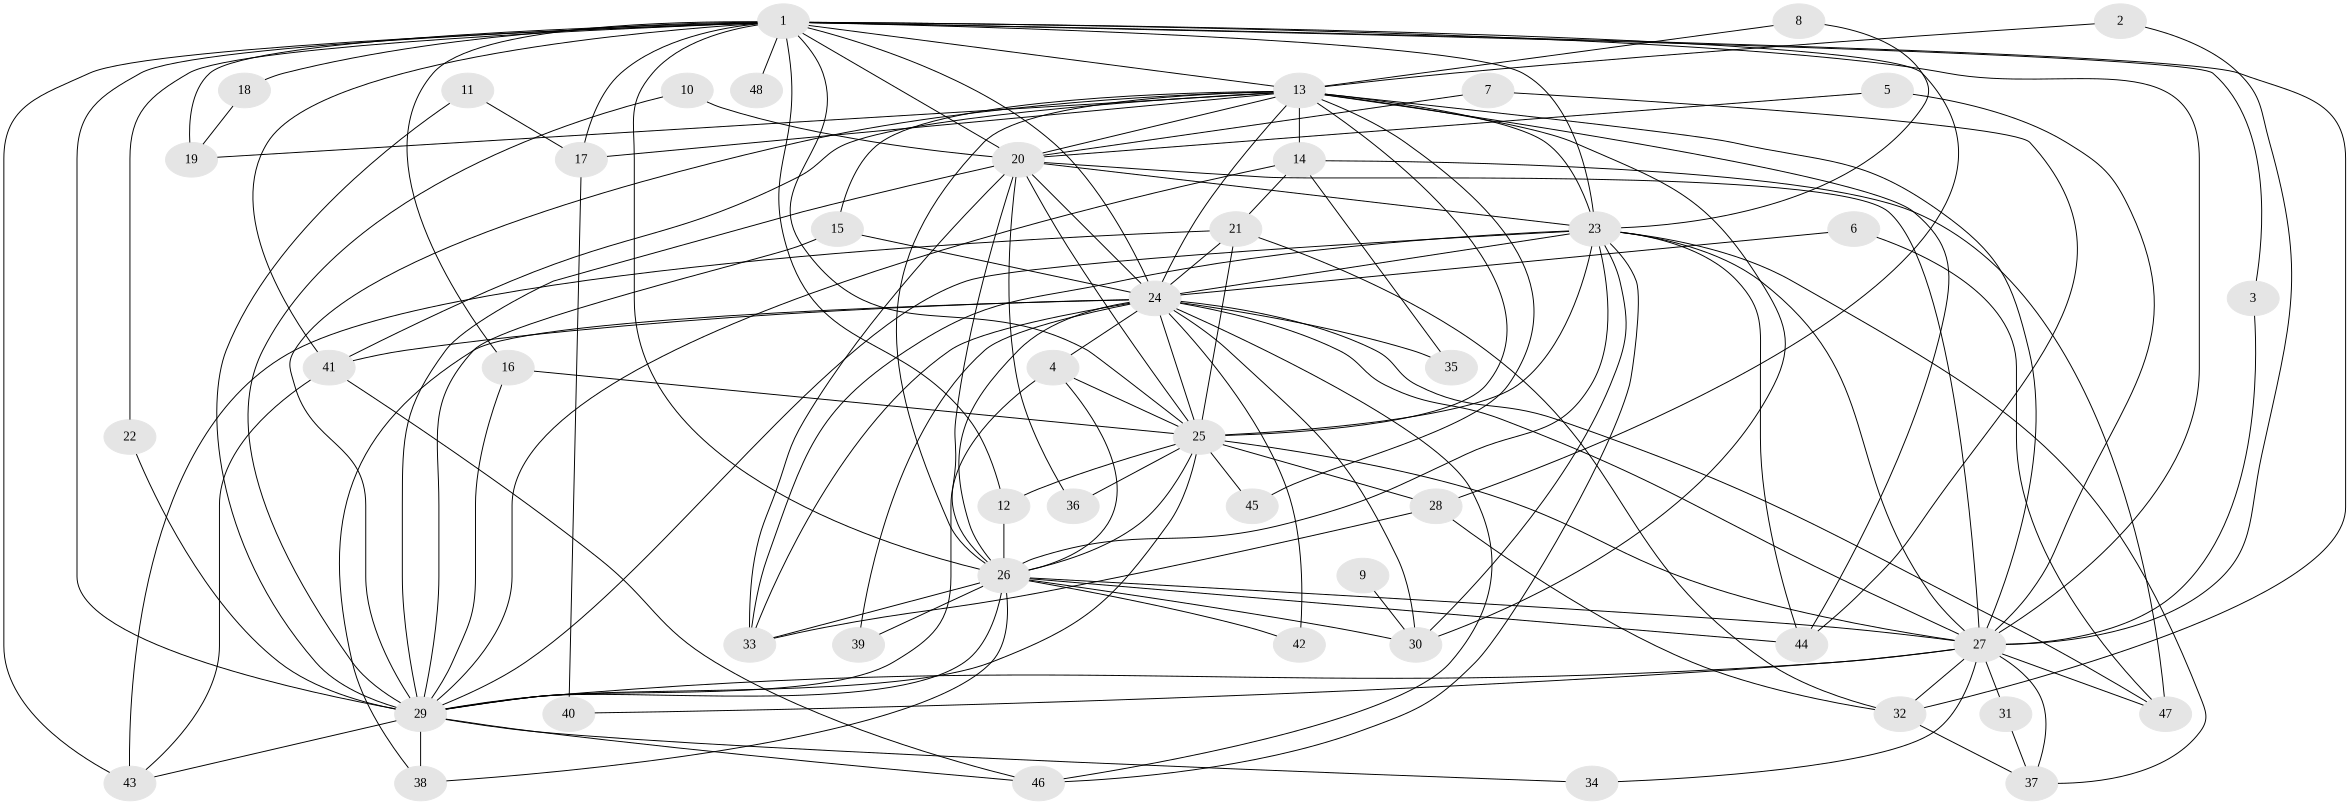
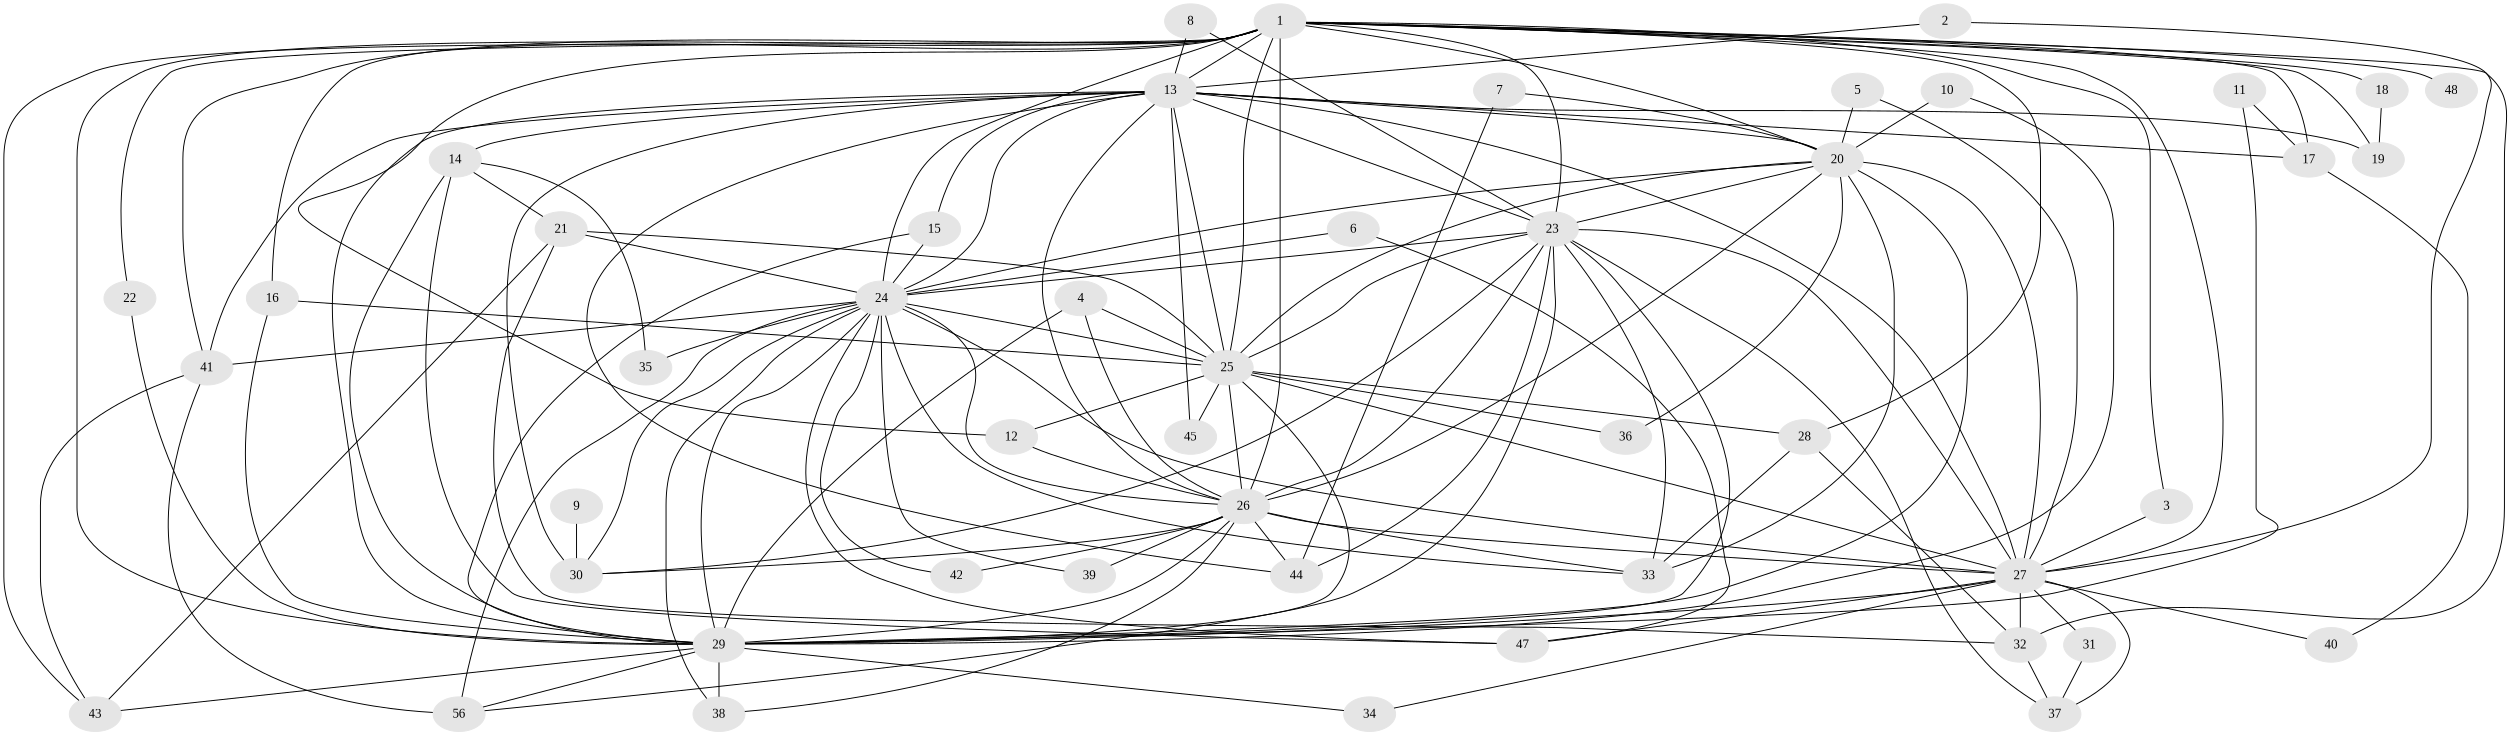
(1104, 333) -> (719, 435)
(1039, 783) -> (459, 714)
